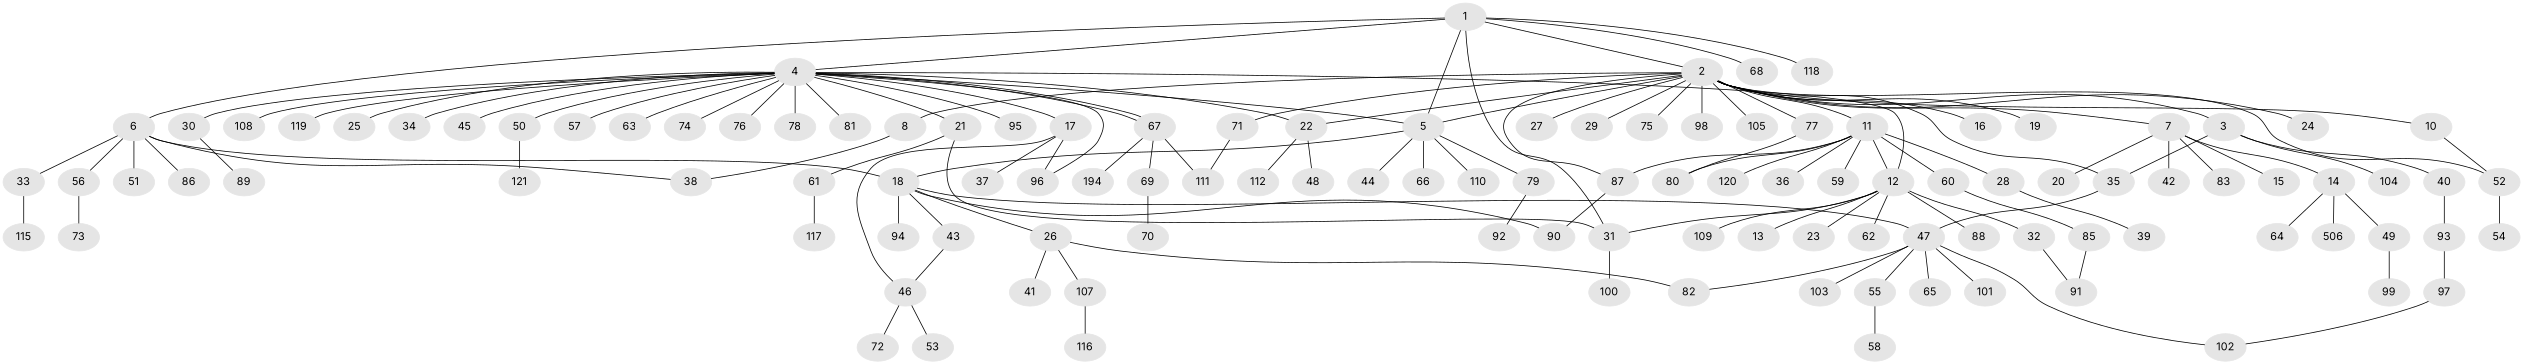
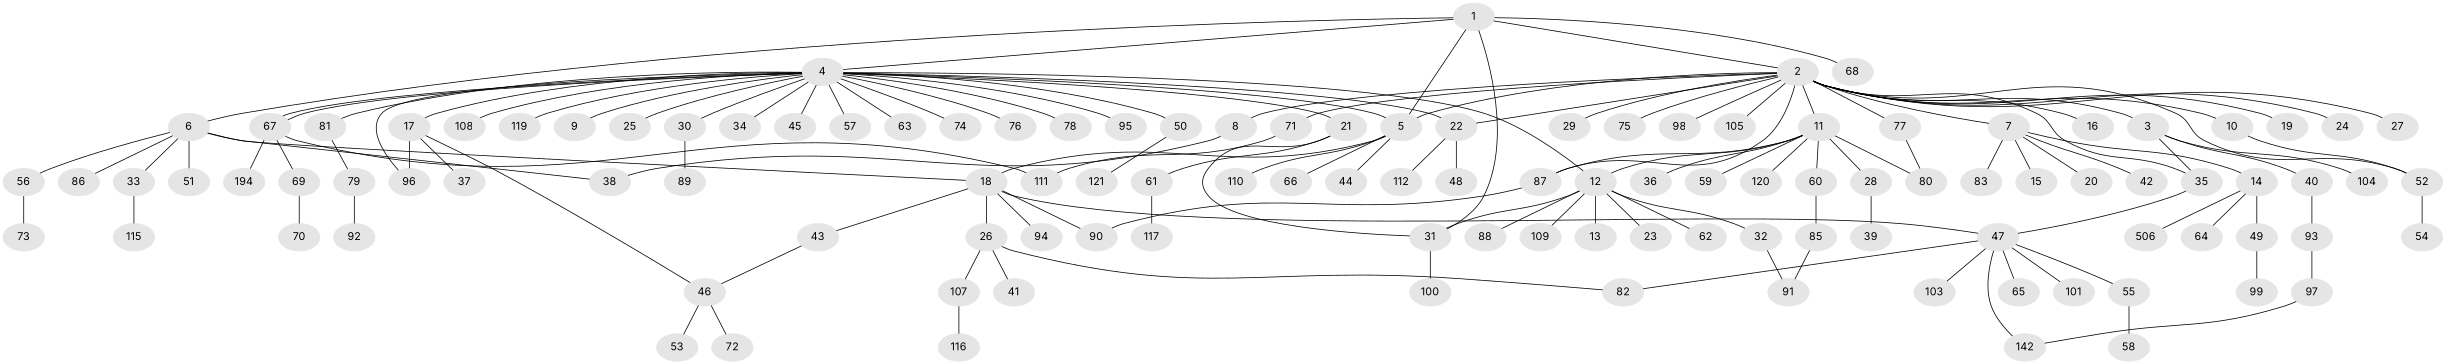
(1812, 72) -> none
none -> (575, 127)
(1478, 155) -> (341, 157)
(2225, 347) -> (2025, 347)
